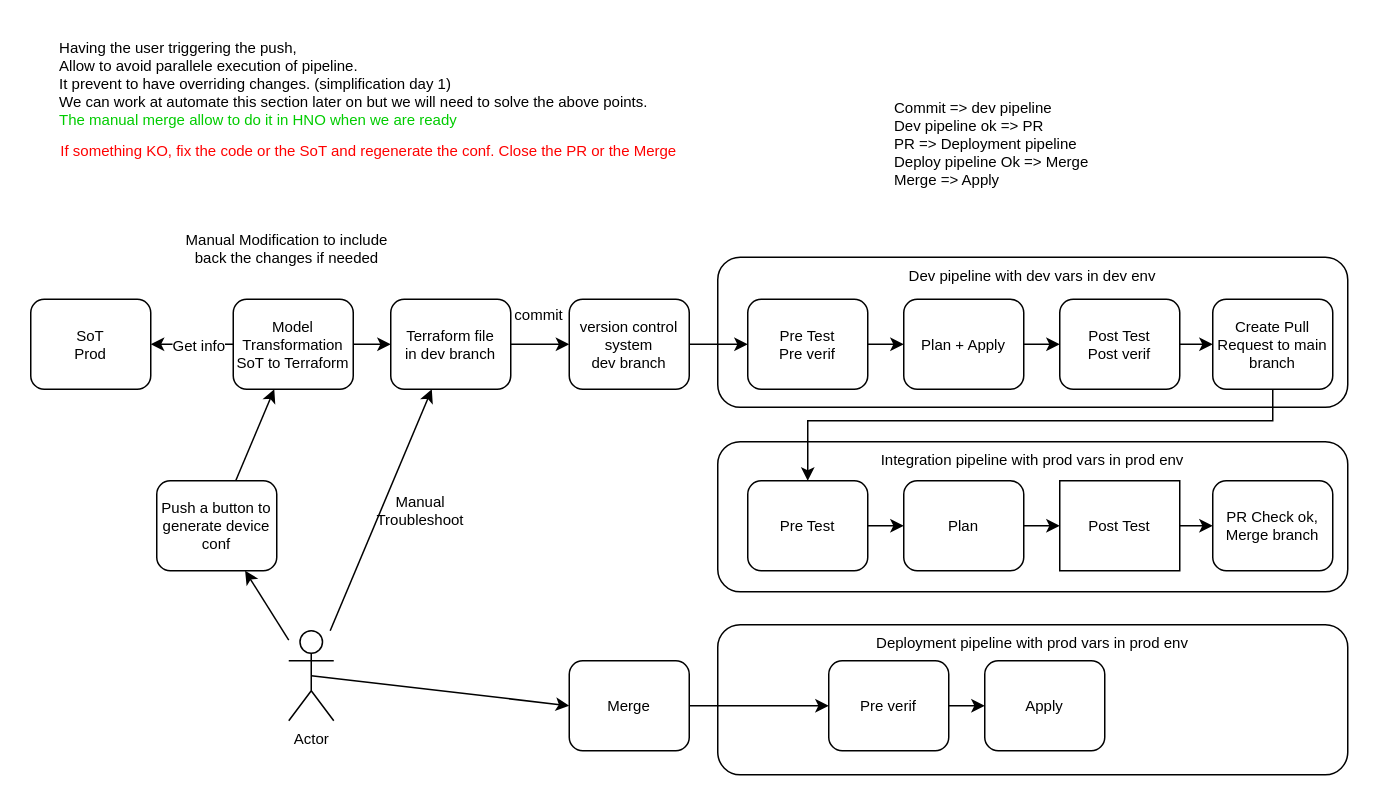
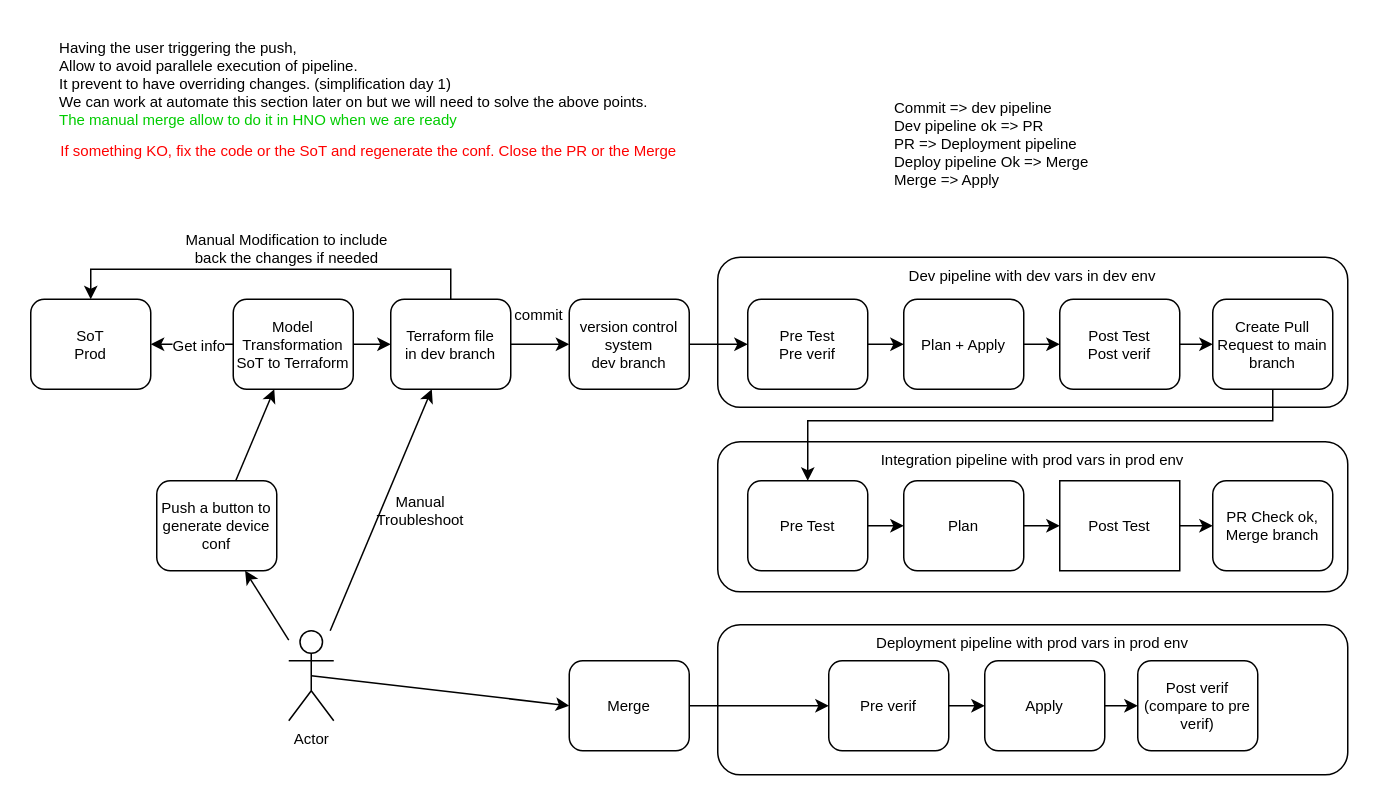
none -> (276, 269)
none -> (1127, 706)
none -> (1198, 706)
